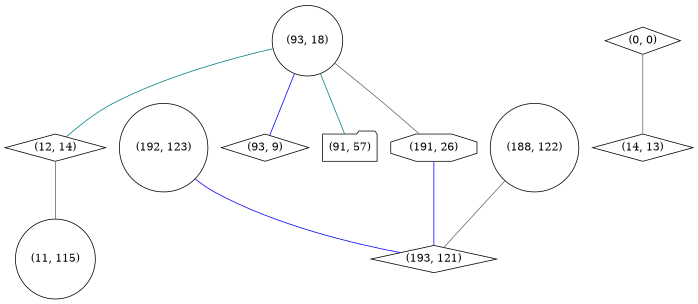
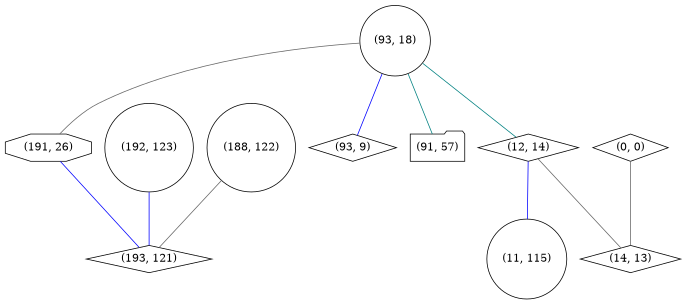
(55, 190) -> (528, 190)
none -> (579, 203)
